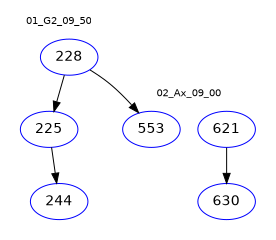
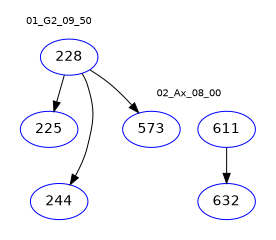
(189, 94) -> (189, 94)
(151, 129) -> (151, 129)
(227, 129) -> (227, 129)
(53, 160) -> (92, 125)
(227, 202) -> (227, 202)
